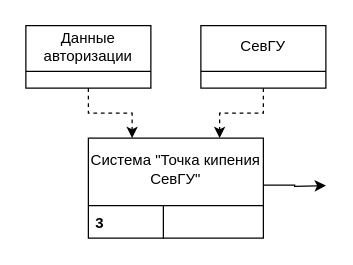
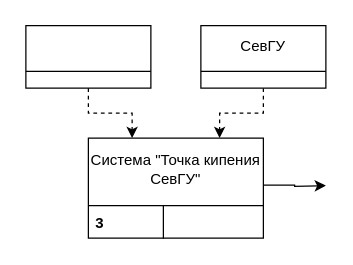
(88, 46) -> none
